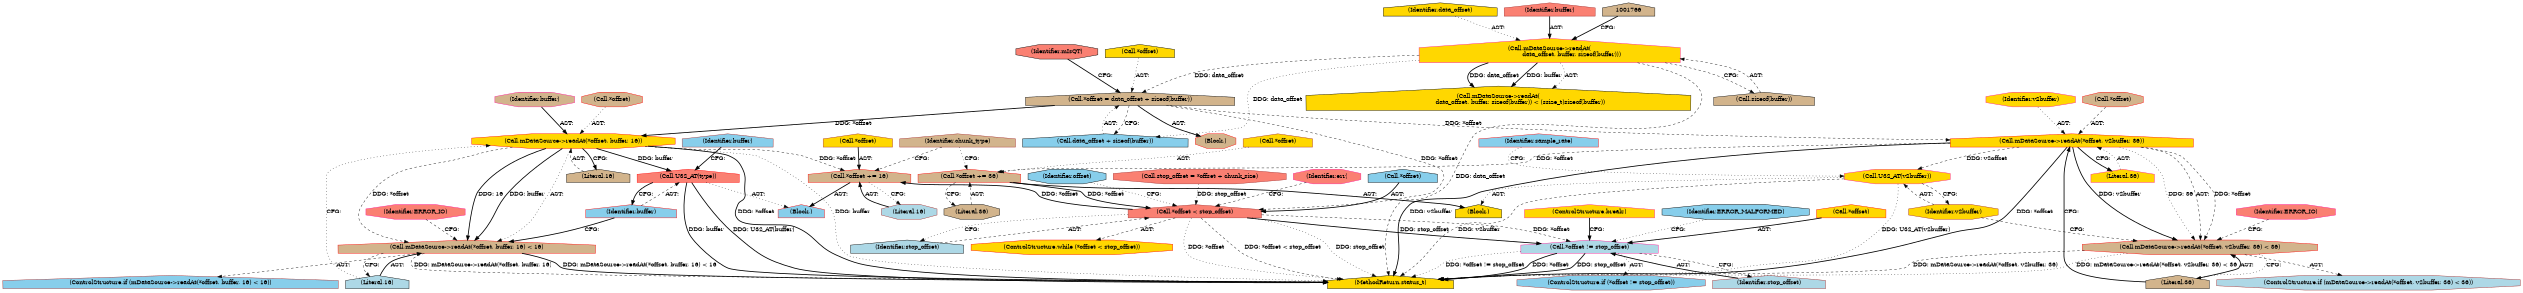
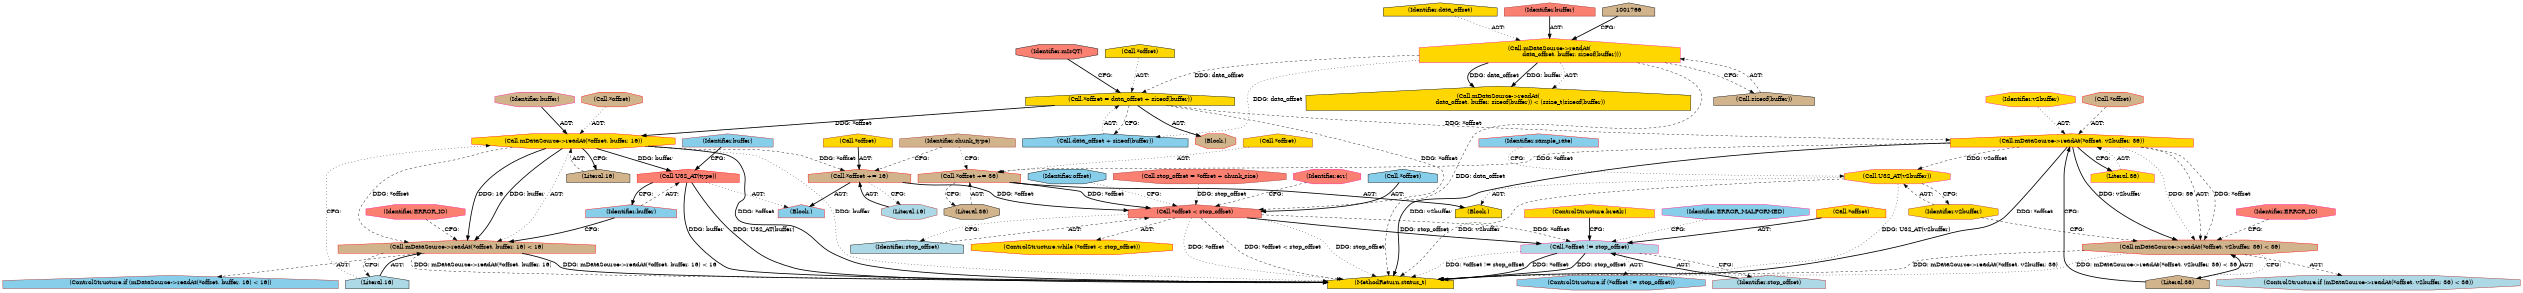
(1130, 100) -> (1130, 100)
(1021, 188) -> (1012, 201)
(1736, 212) -> (1736, 212)
